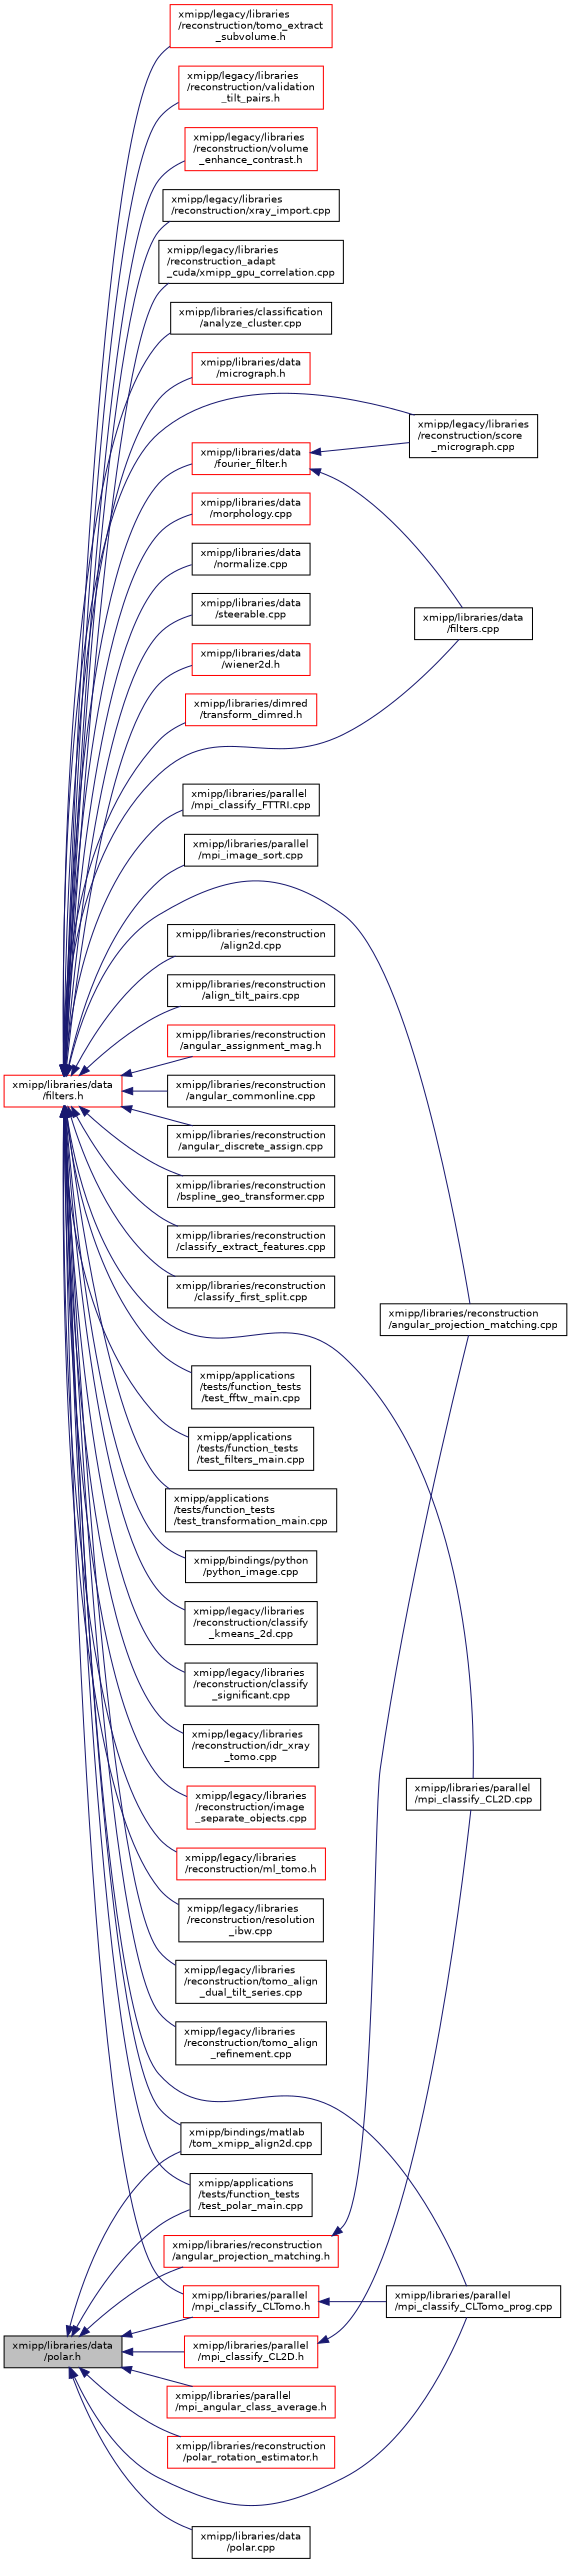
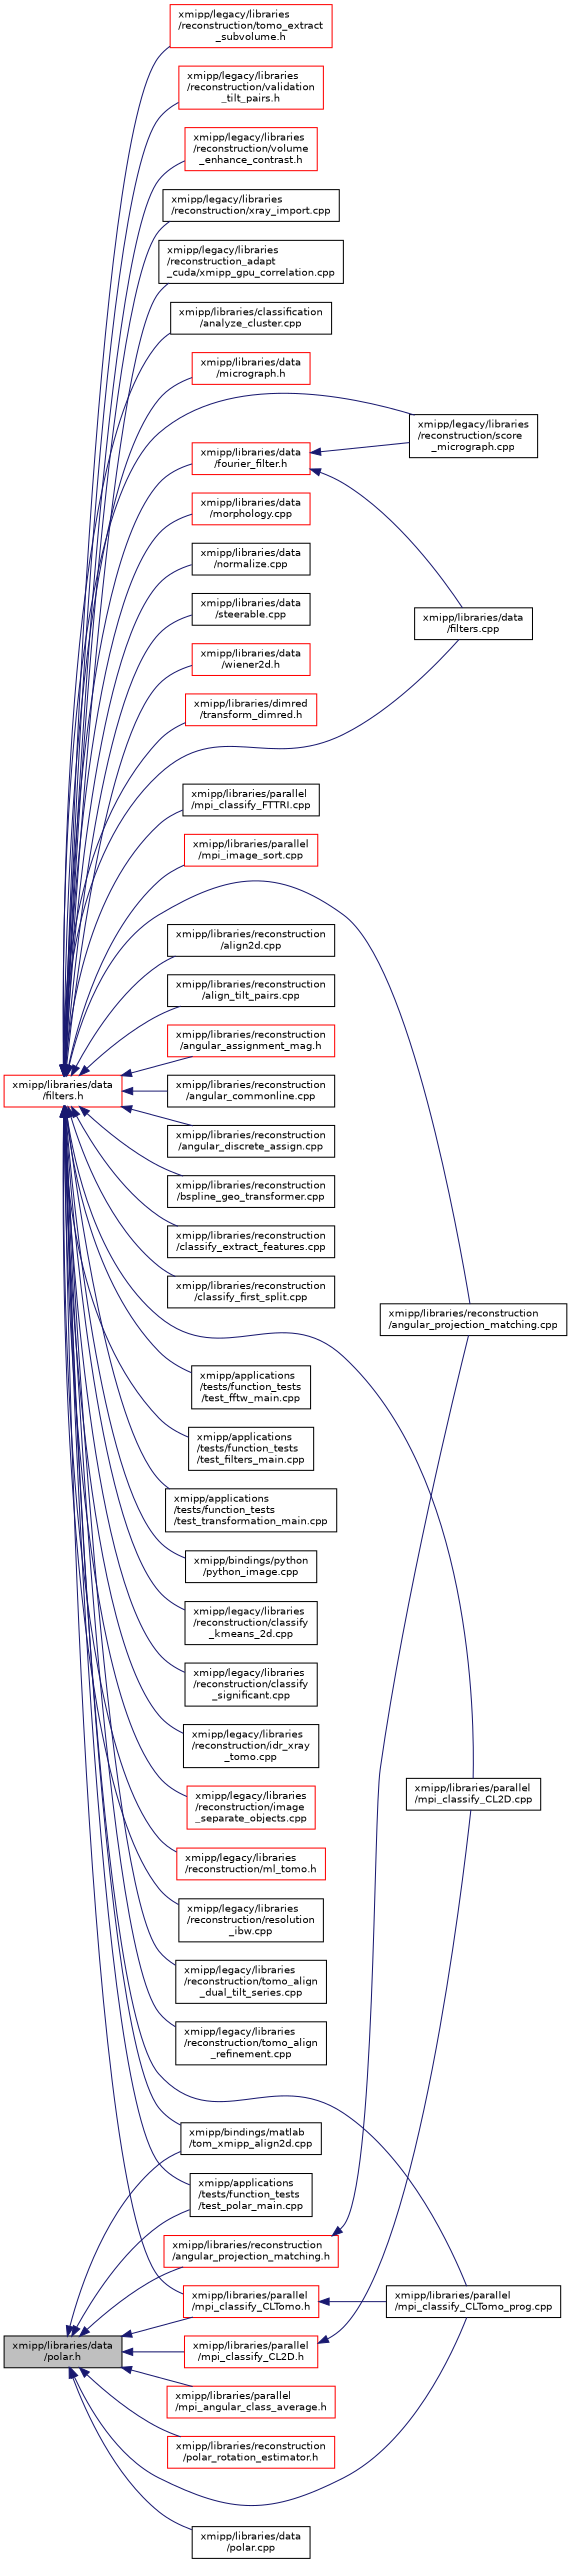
(251, 850) -> (251, 850)
